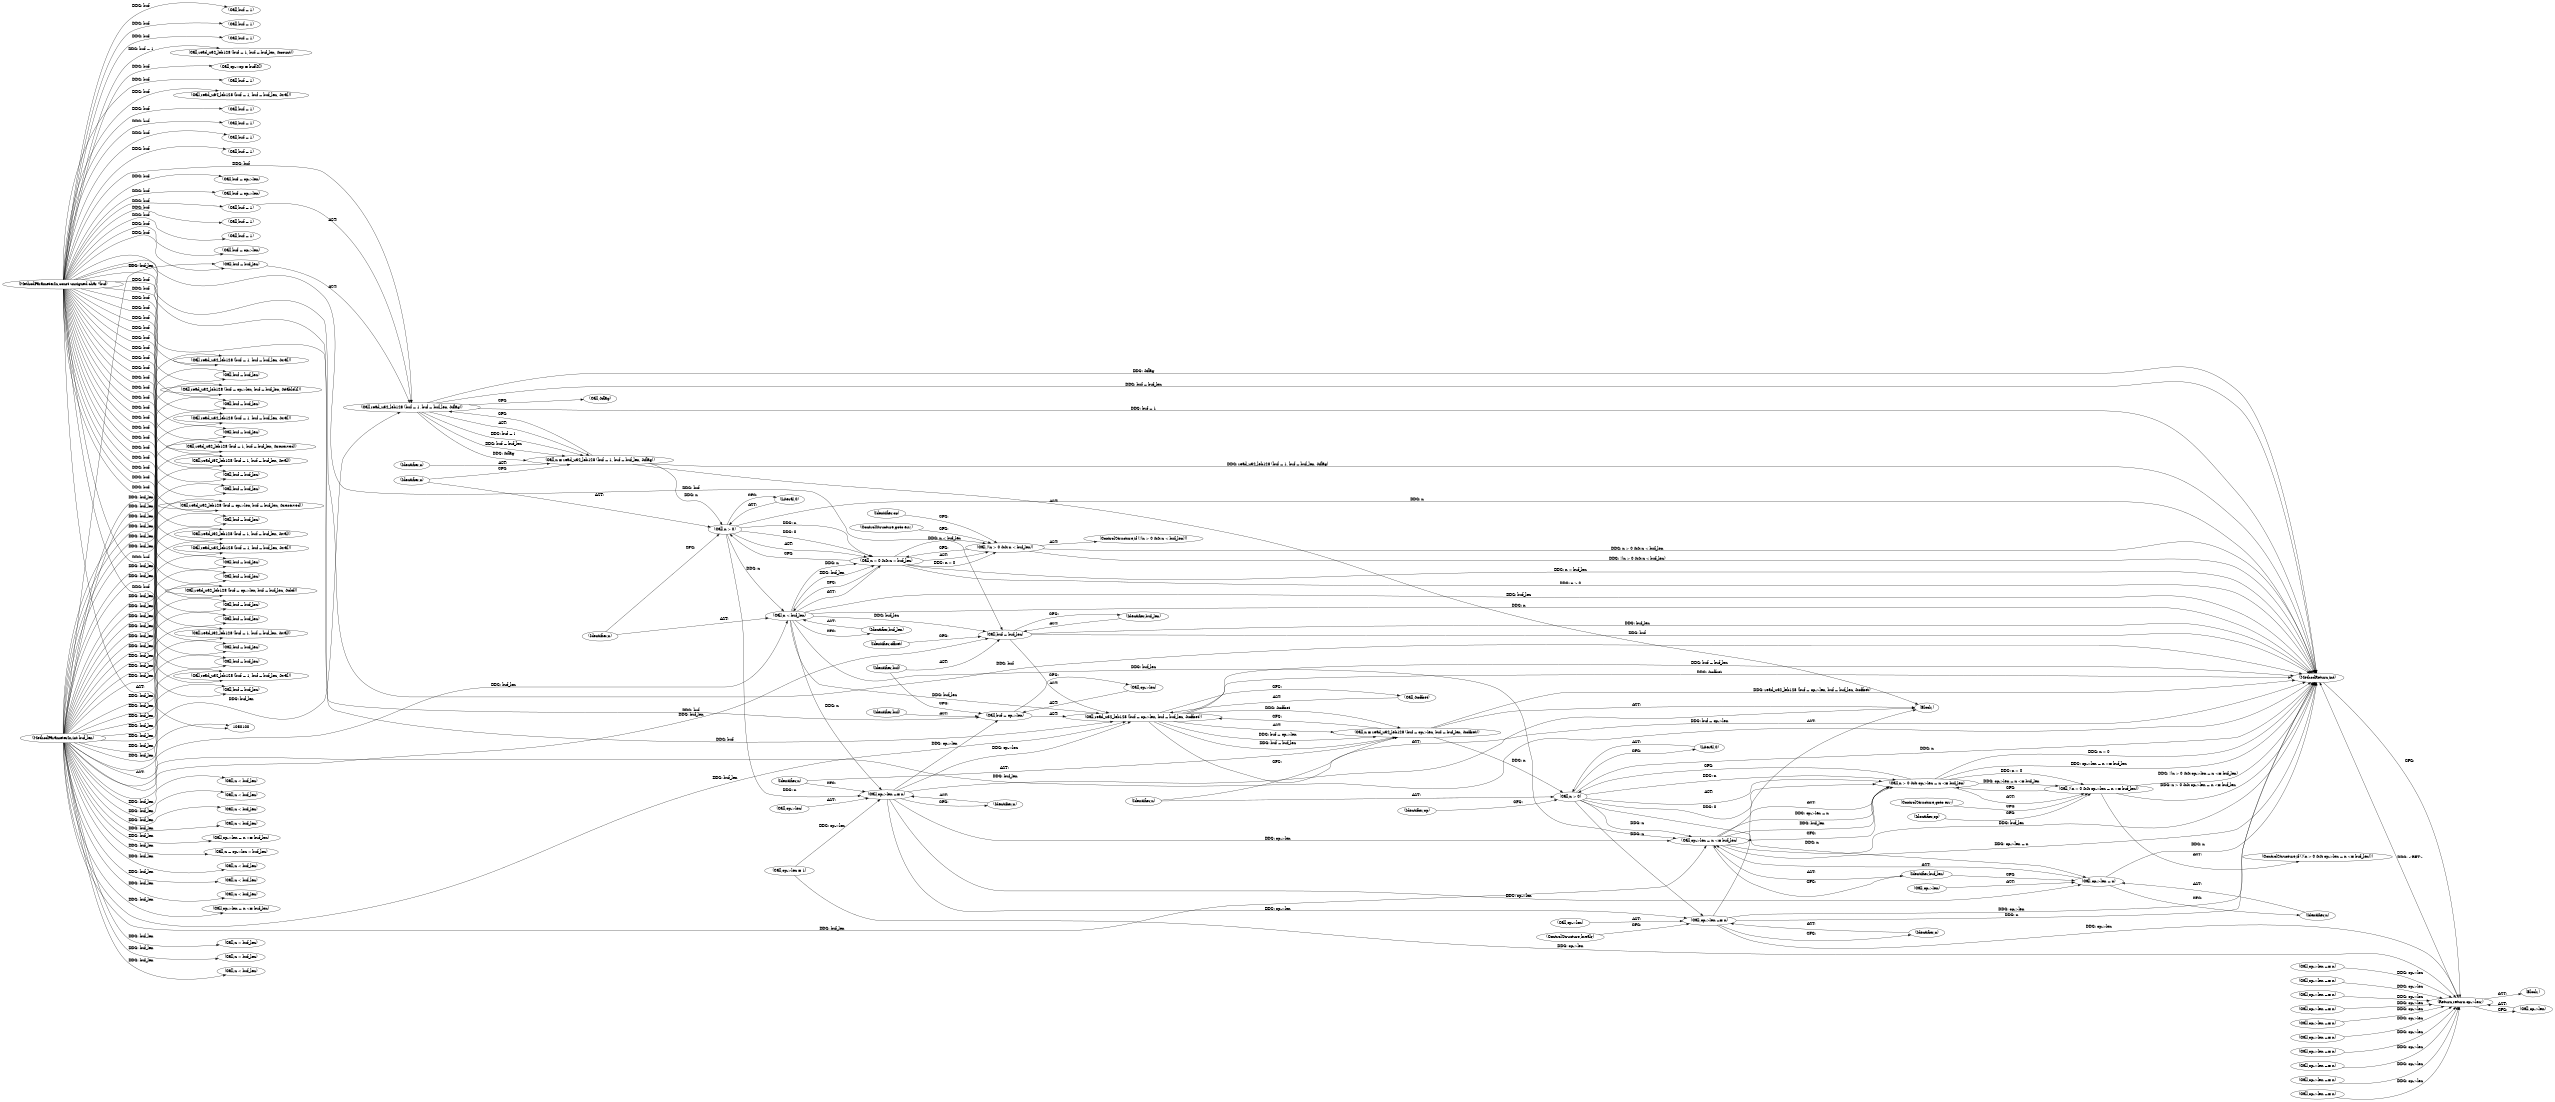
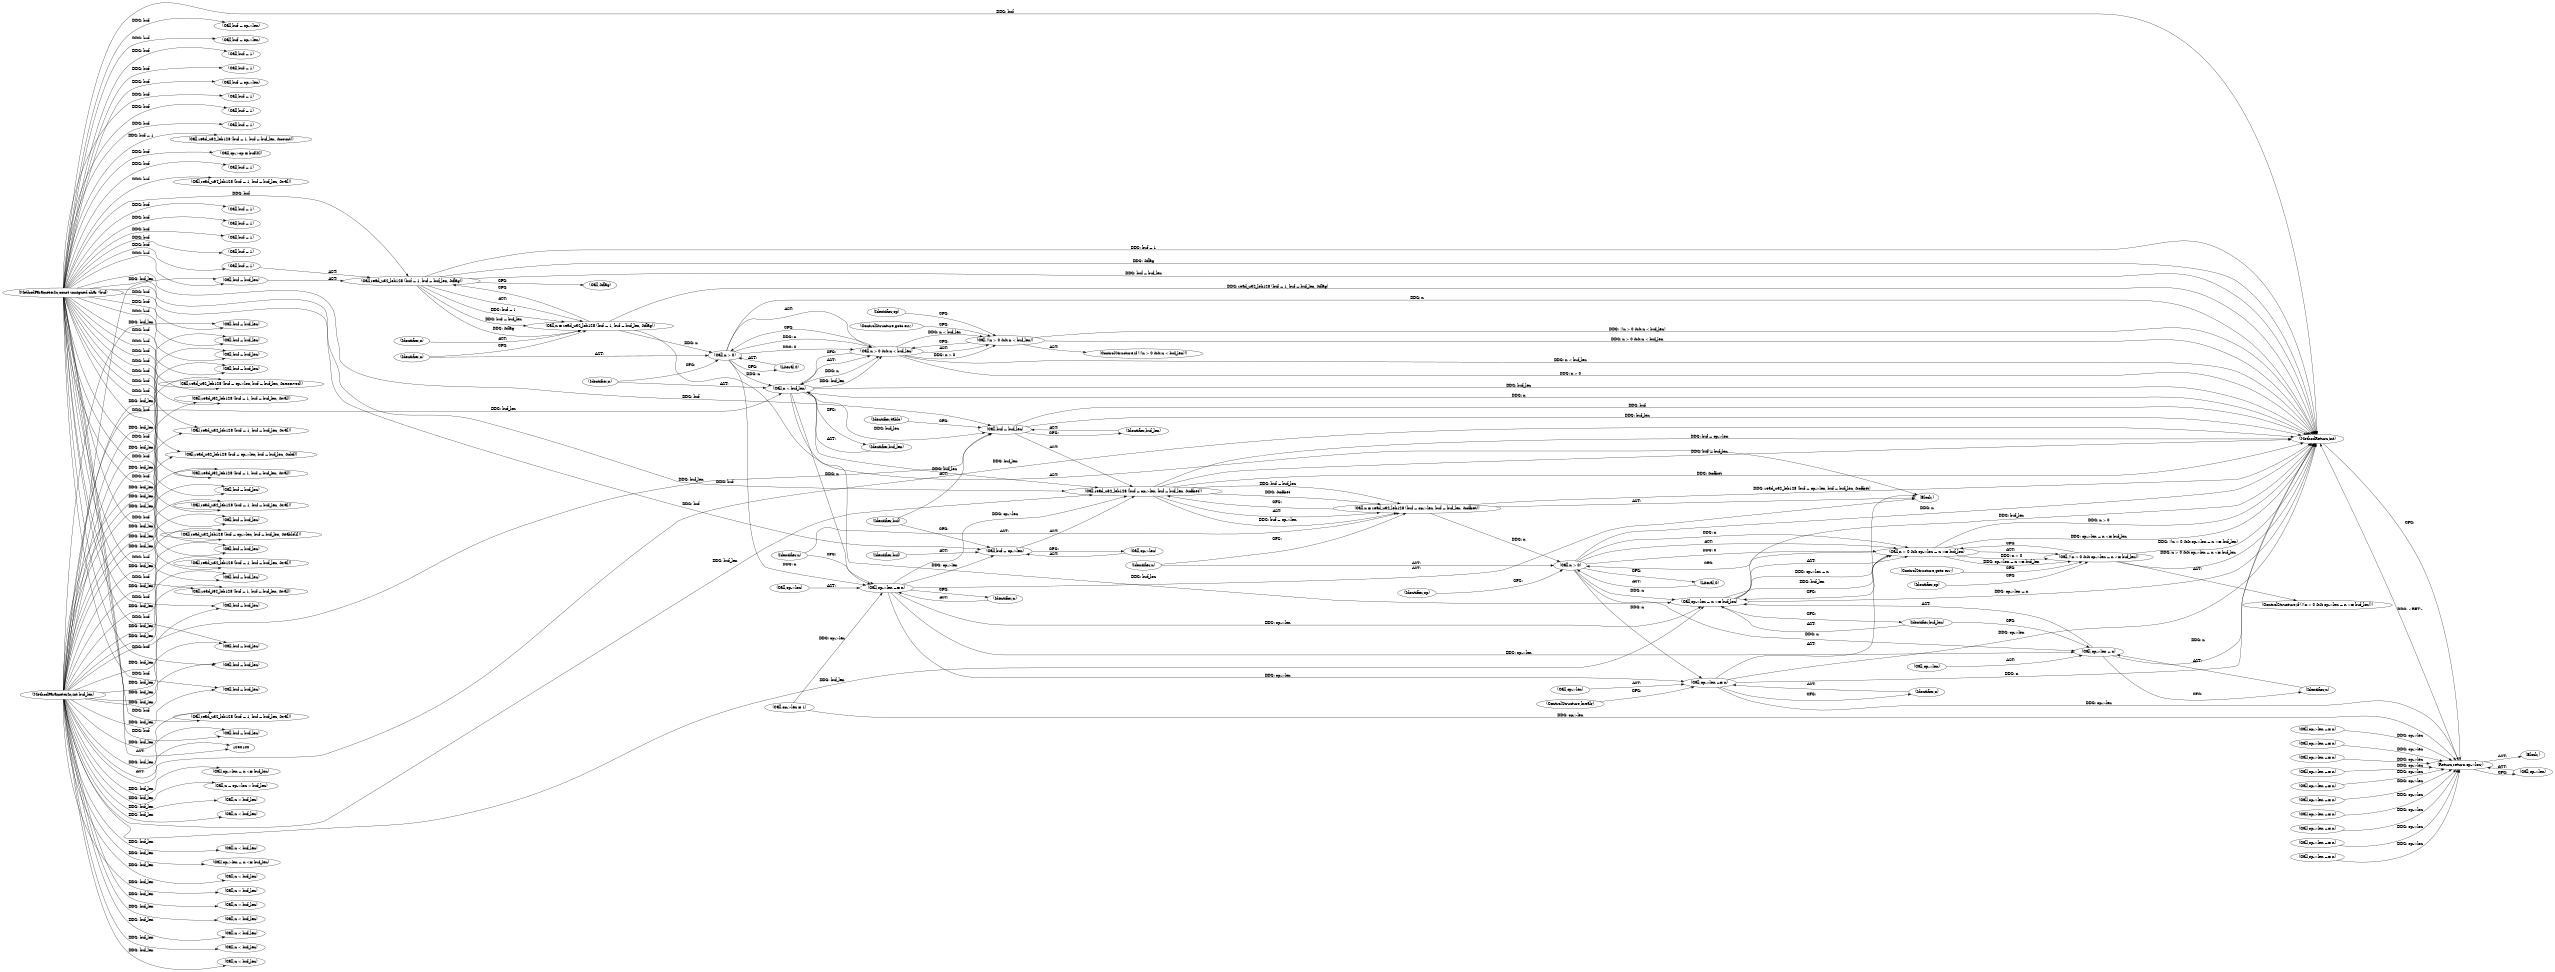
(241, 447) -> none
(886, 644) -> (886, 420)
(1417, 698) -> none
(324, 700) -> none
